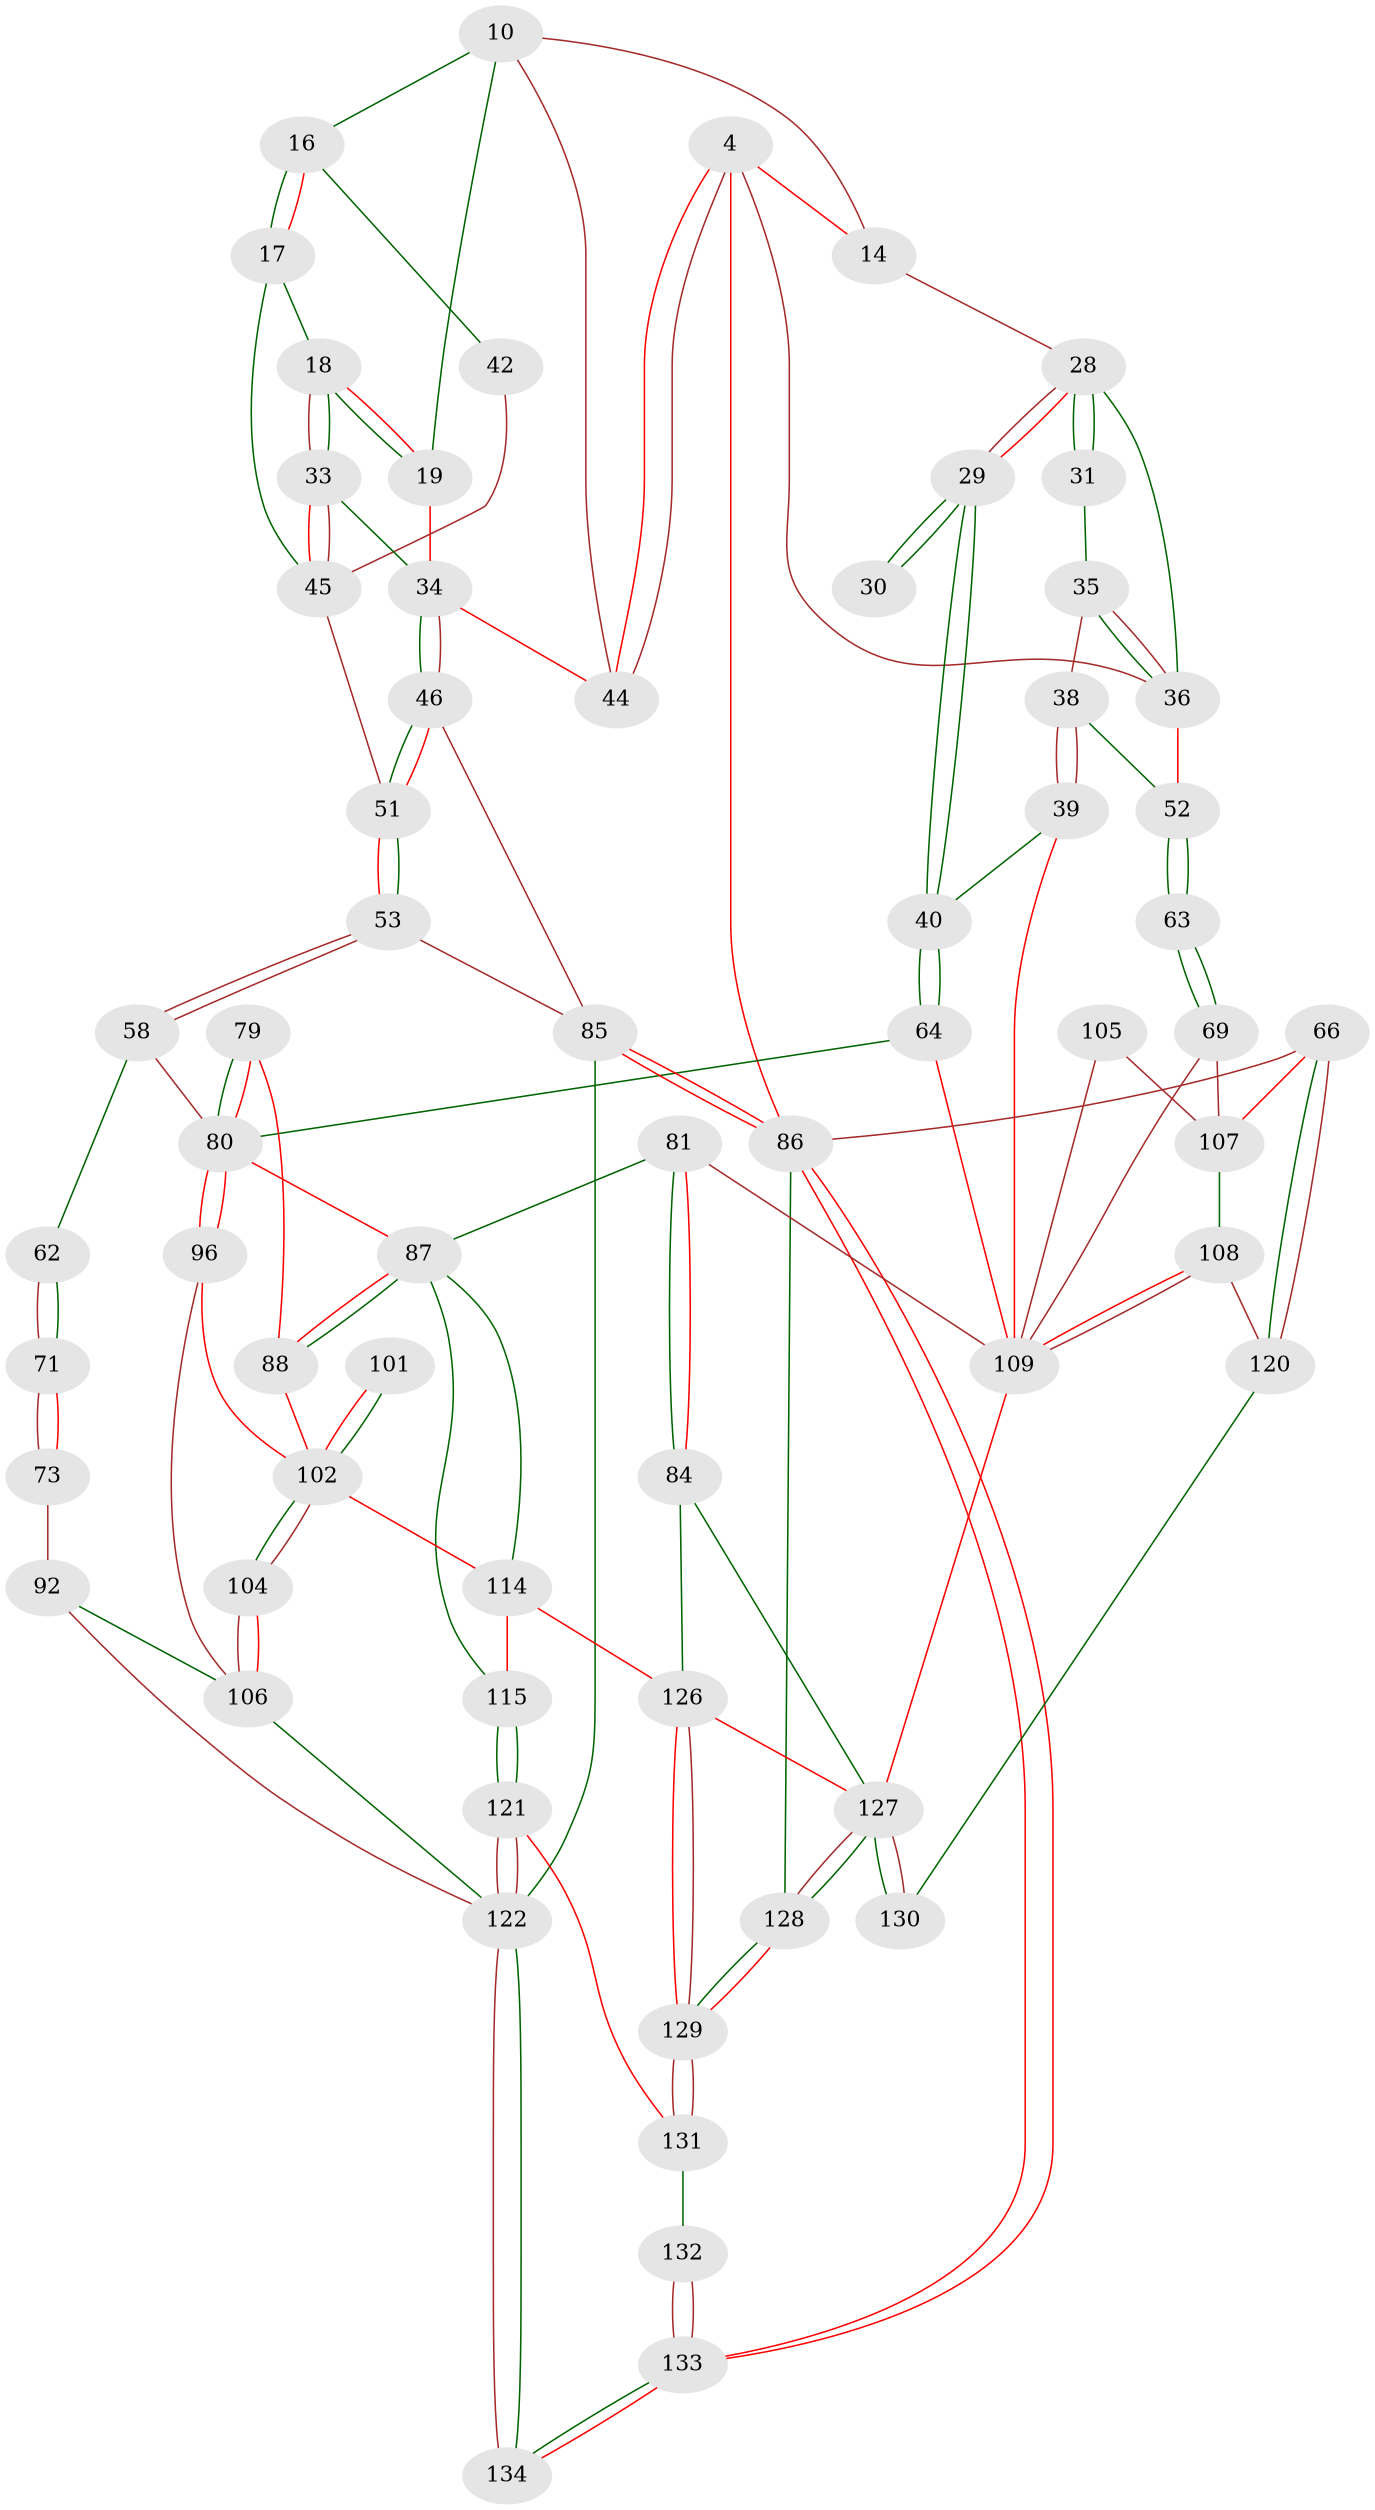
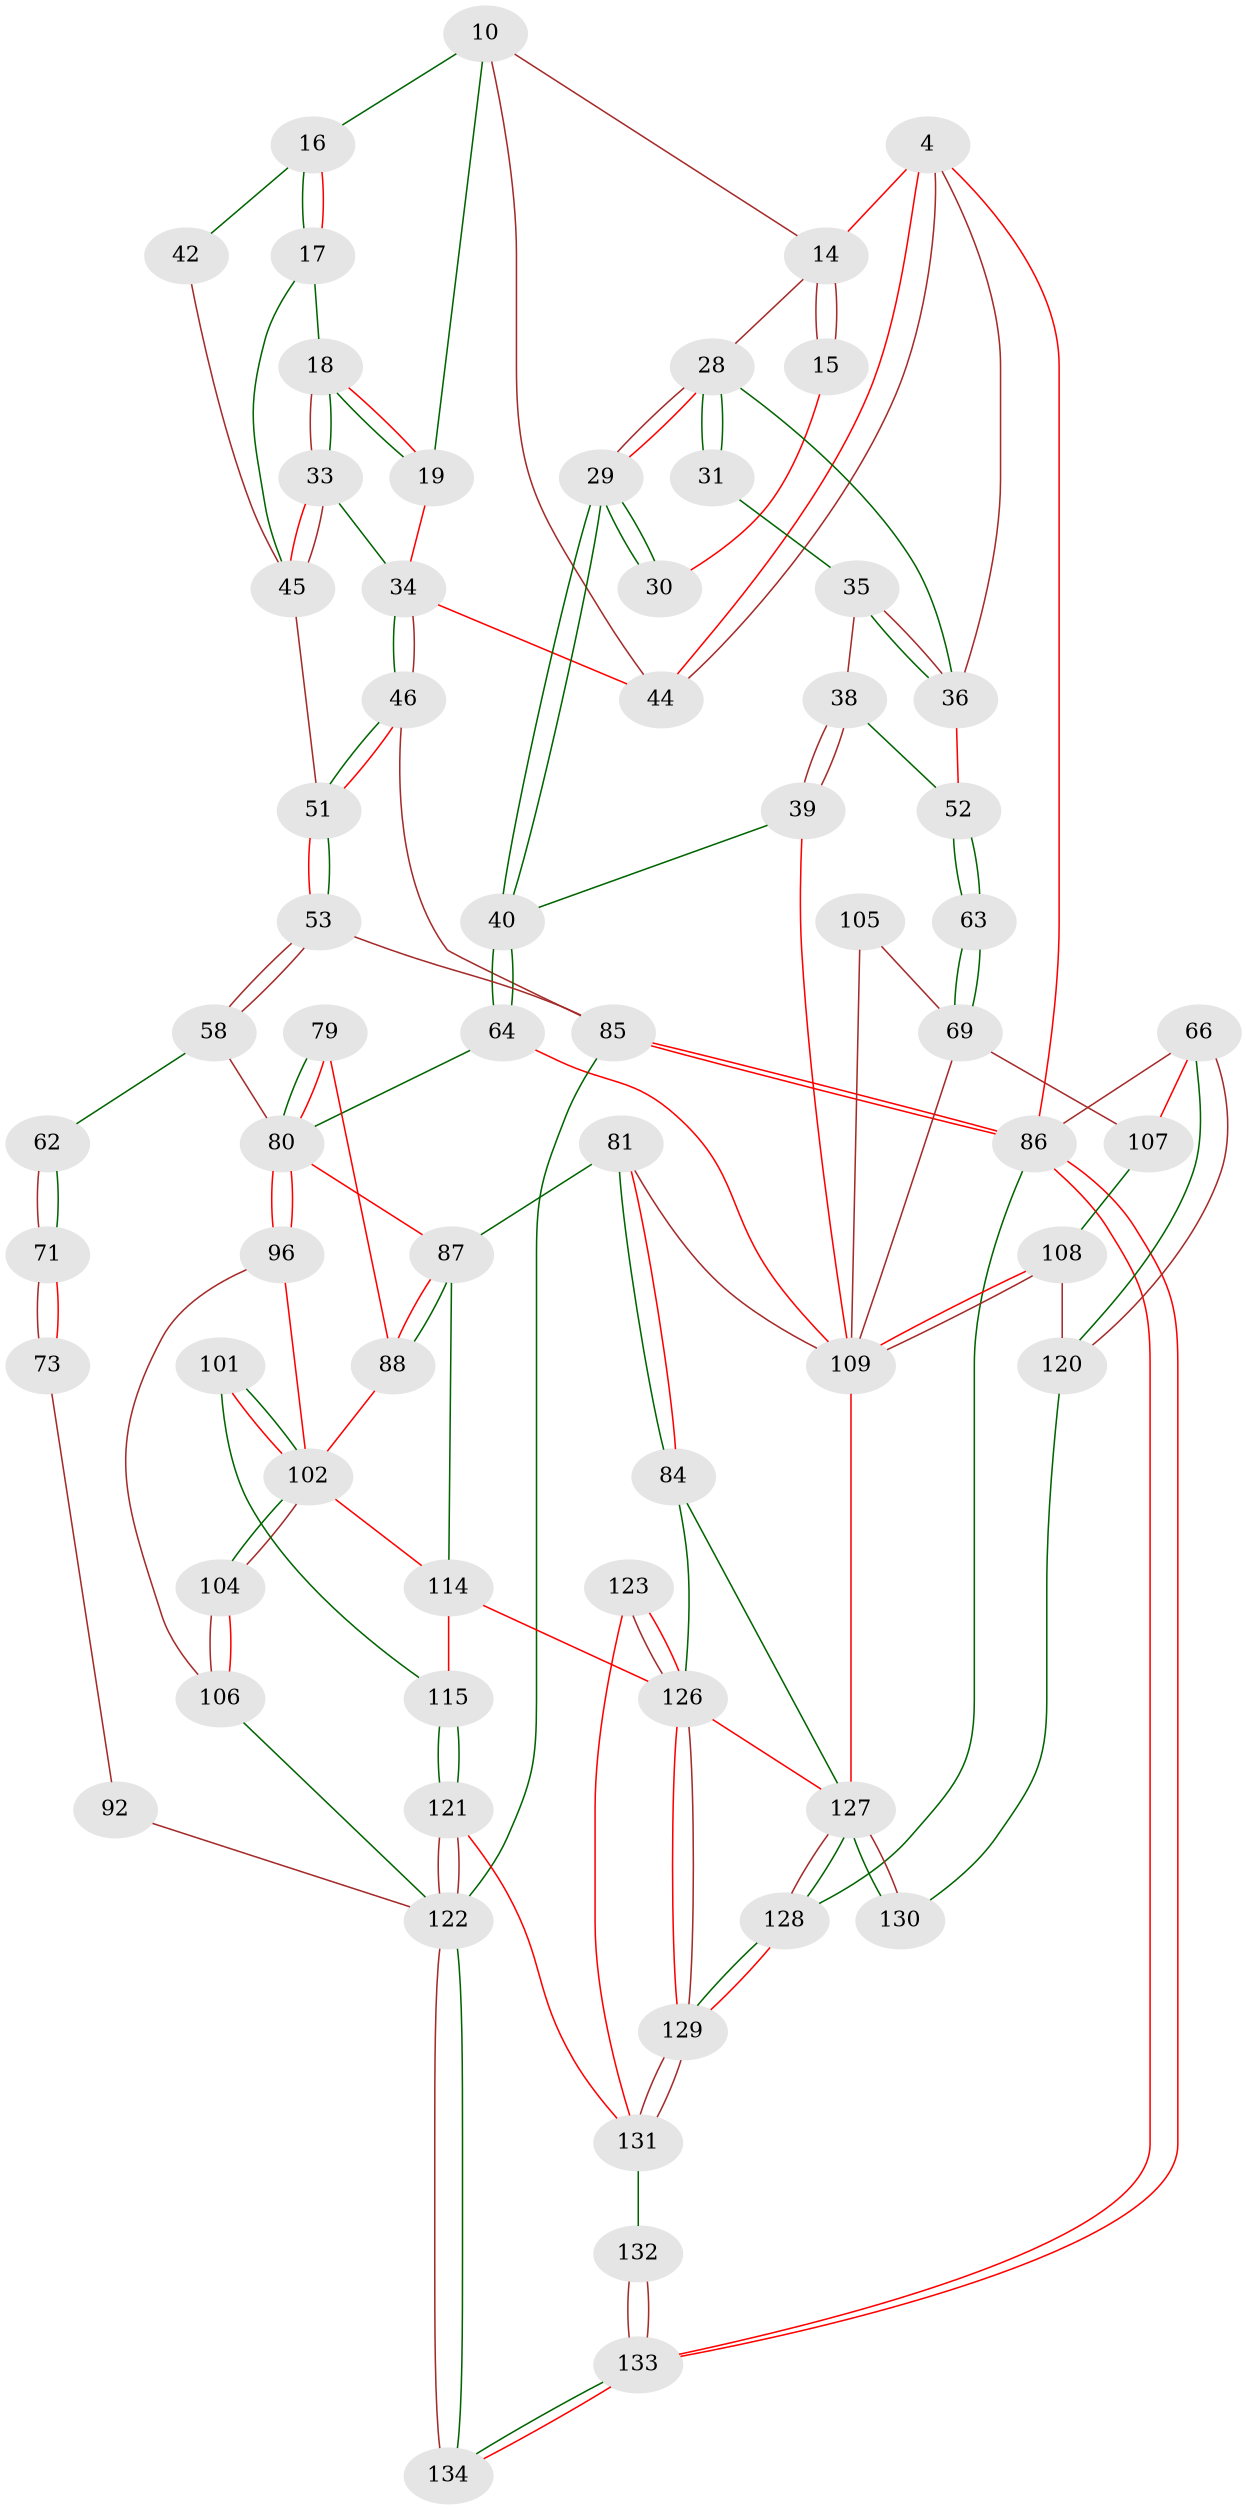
none -> (826, 367)
(1152, 1081) -> (910, 977)
(442, 1482) -> (286, 1558)
none -> (629, 1588)
(147, 1643) -> none
